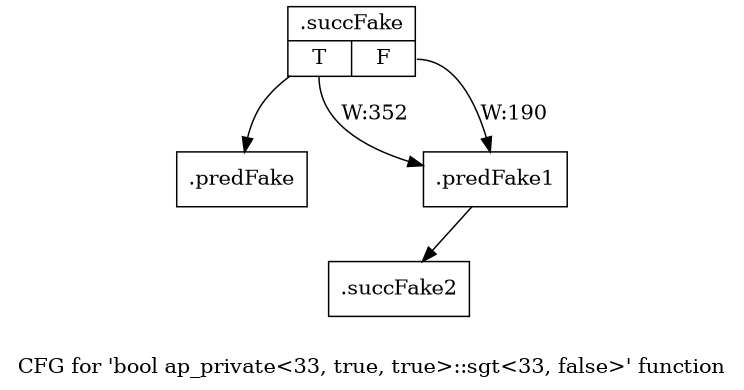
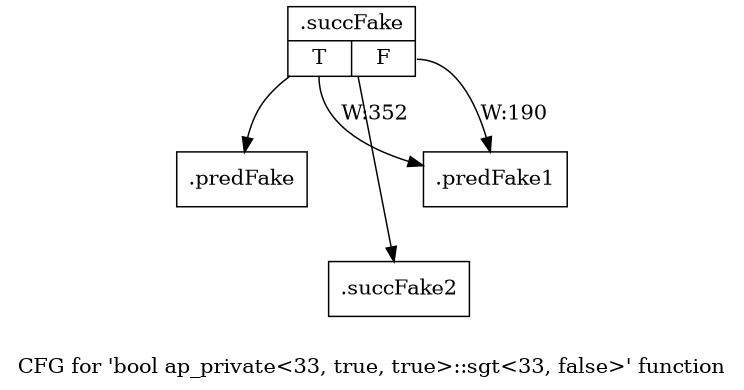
(453, 228) -> (375, 161)
